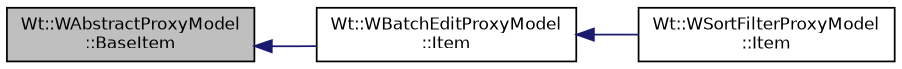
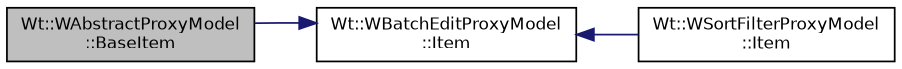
(294, 46) -> (277, 23)
